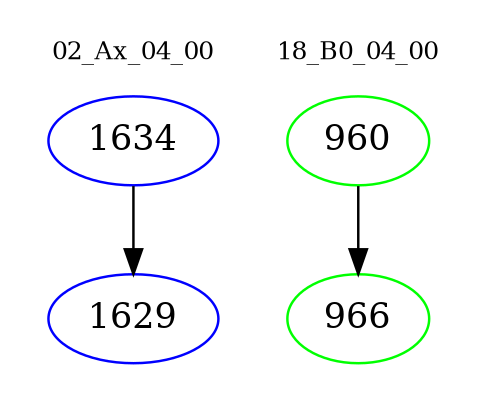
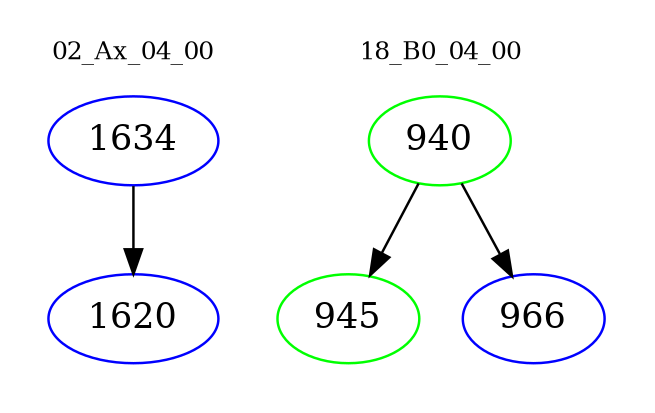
(358, 141) -> (440, 141)
(133, 319) -> (133, 319)
none -> (348, 319)
(358, 319) -> (534, 319)
